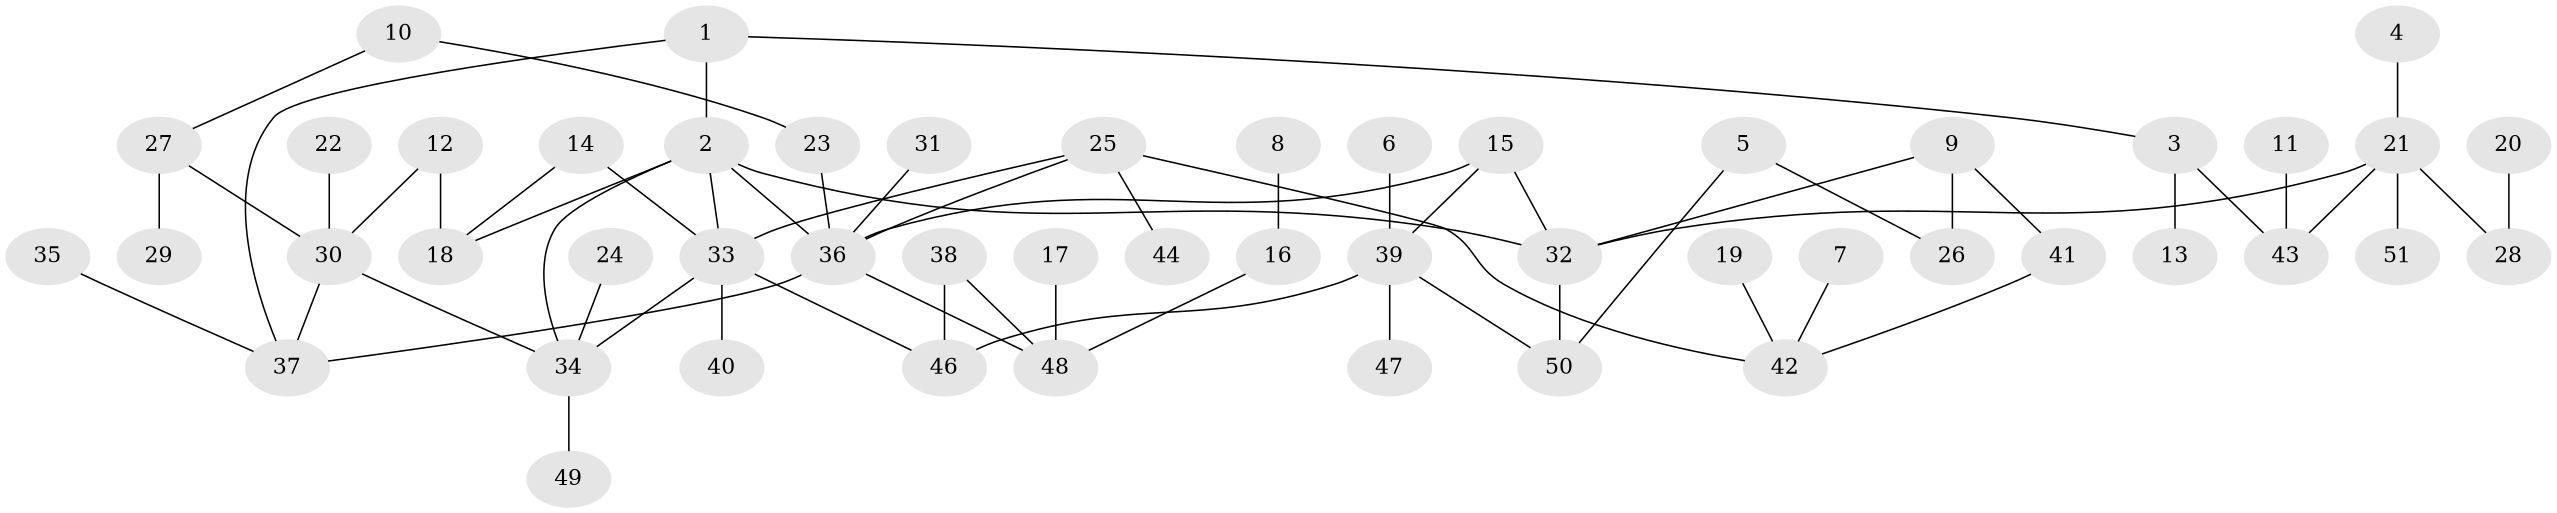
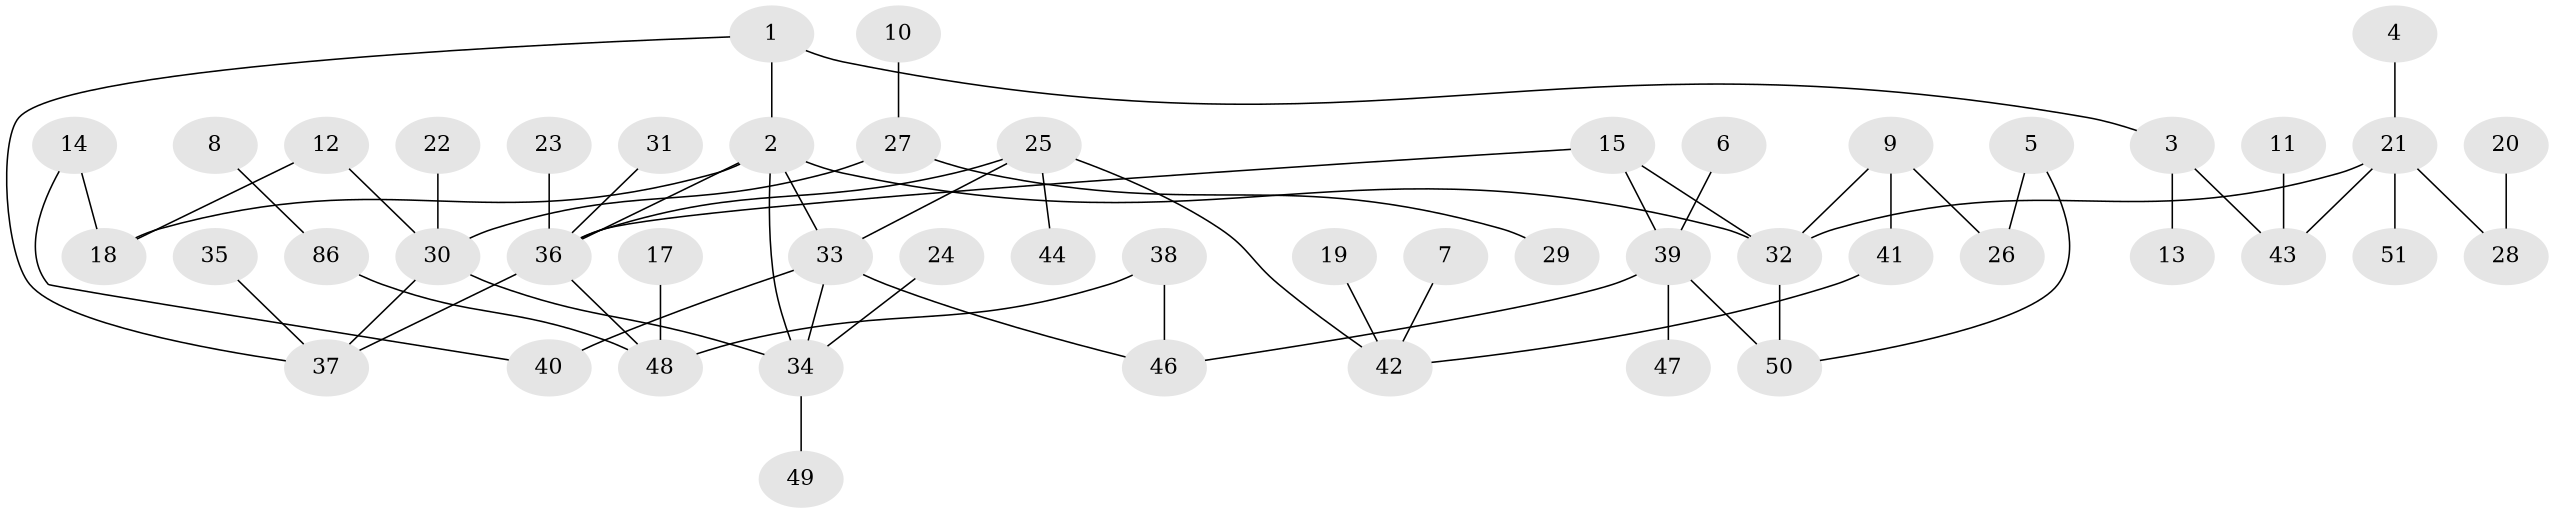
(615, 76) -> none
(652, 201) -> (219, 313)
(1278, 257) -> (327, 257)
